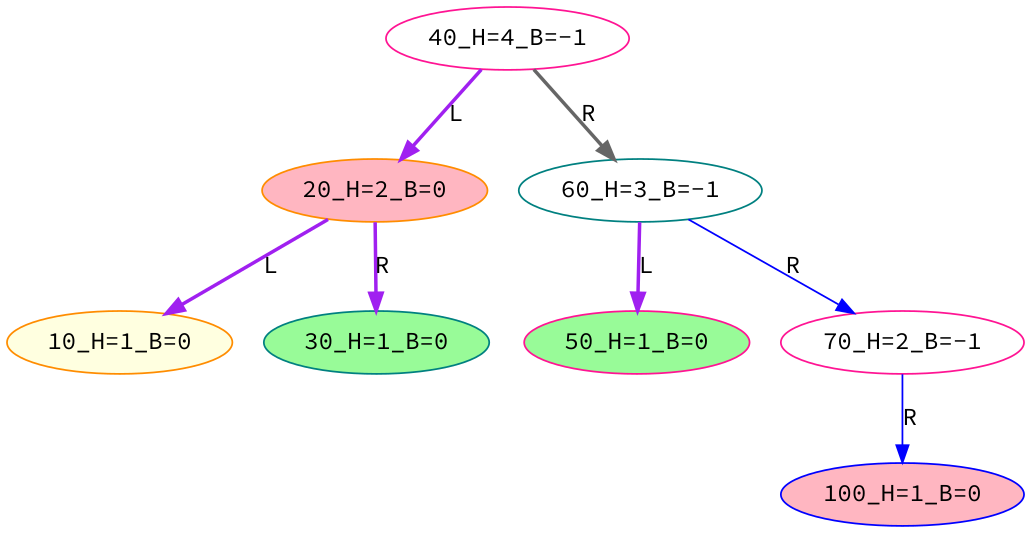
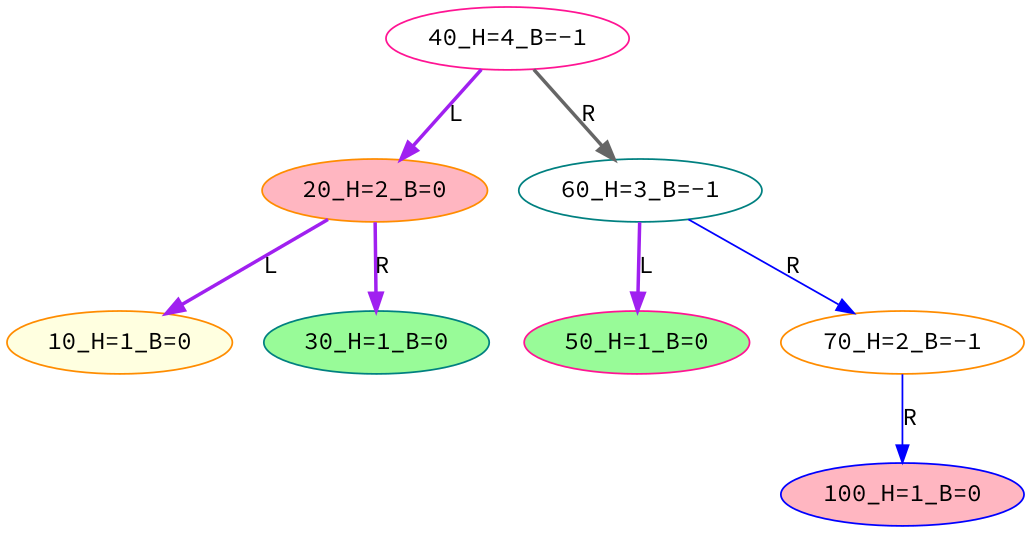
(902, 342) -> (902, 342)
